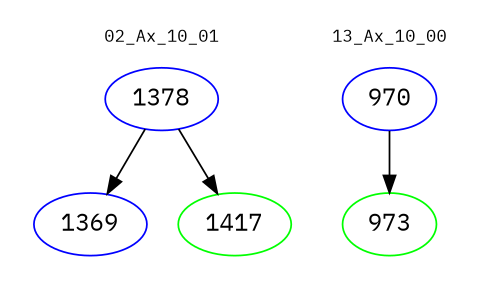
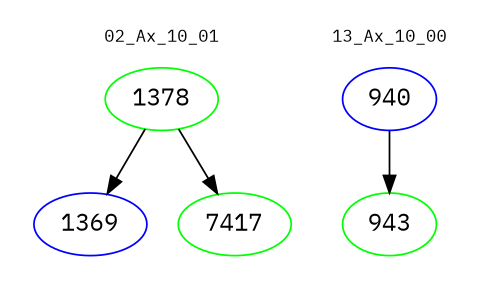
(162, 99) -> (162, 99)
(390, 99) -> (390, 99)
(235, 224) -> (235, 224)
(390, 224) -> (390, 224)
